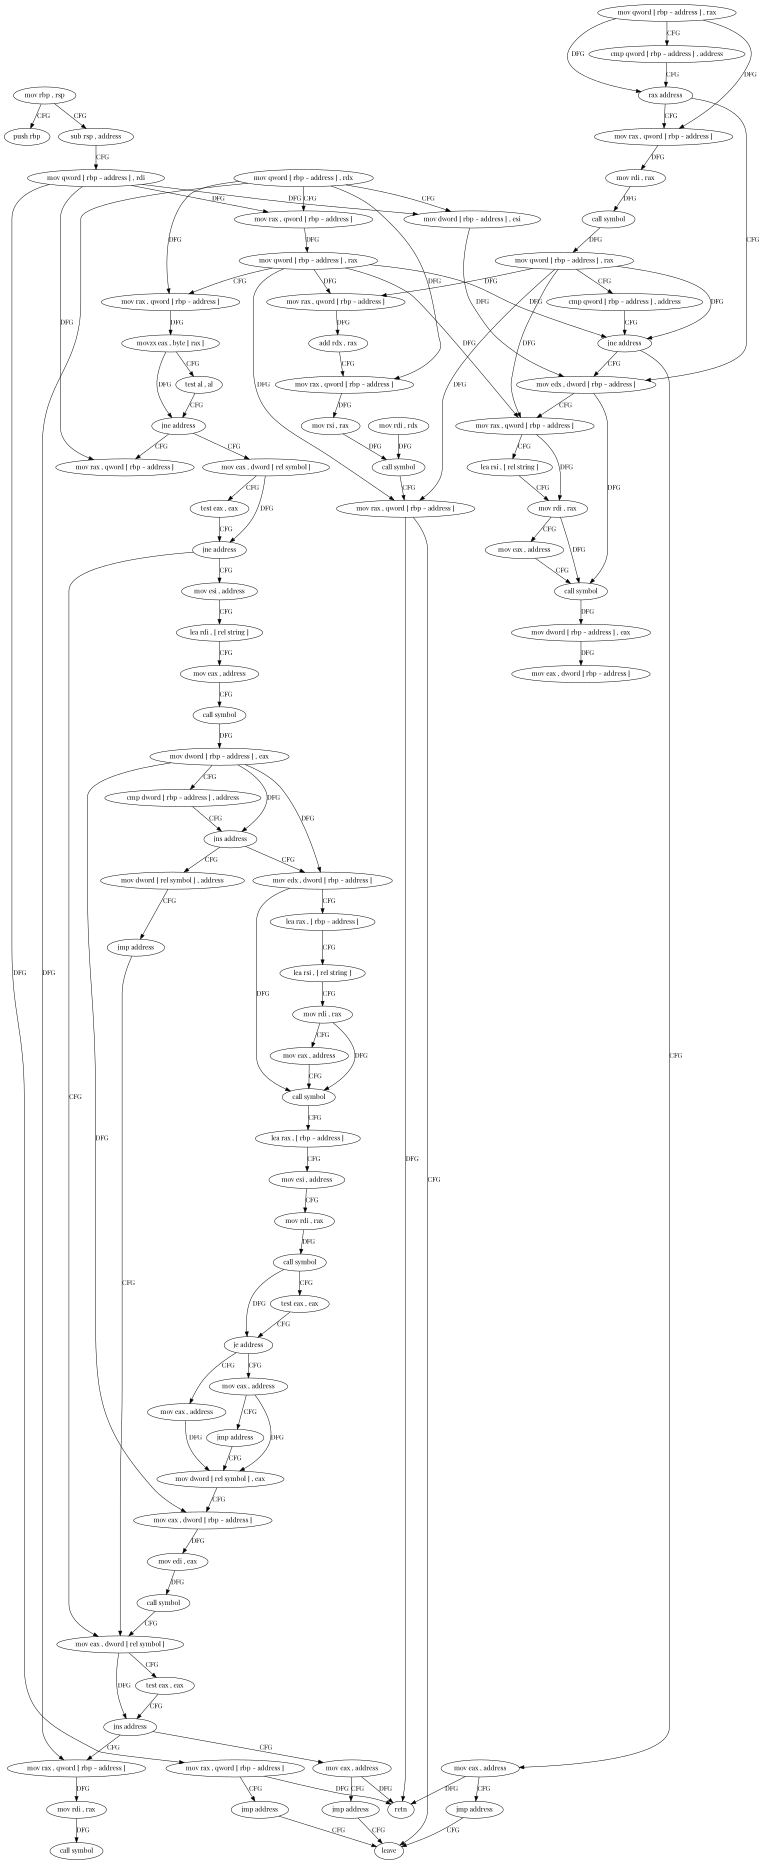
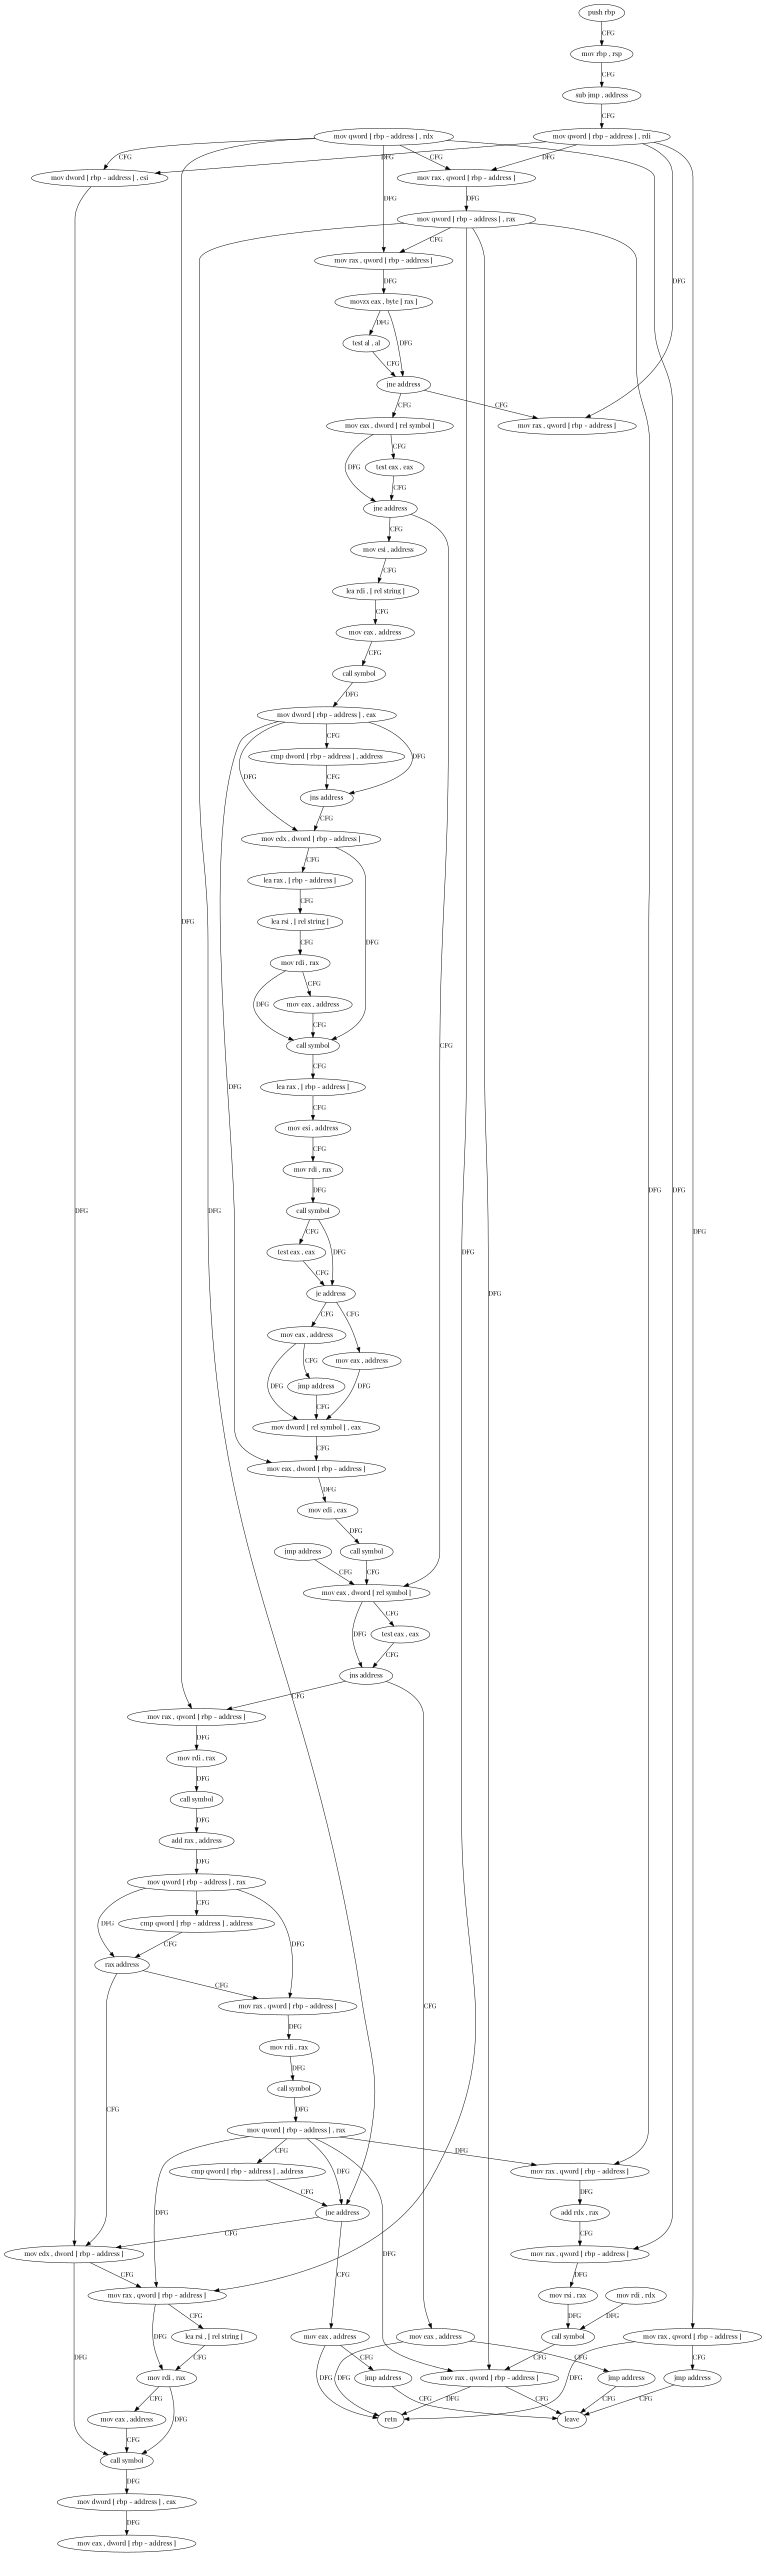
(37, 114) -> (602, 31)
(96, 137) -> (602, 95)
(193, 364) -> (383, 323)
(172, 881) -> none
none -> (197, 1841)
